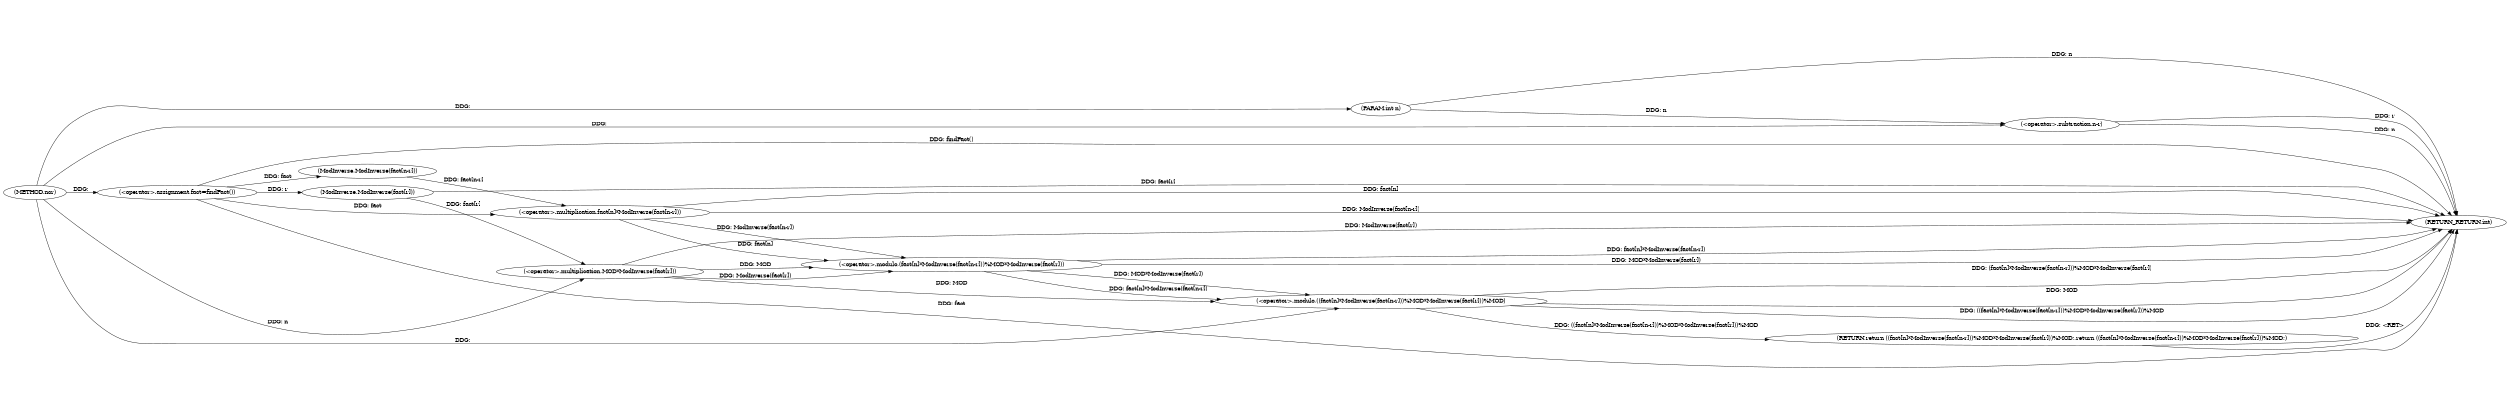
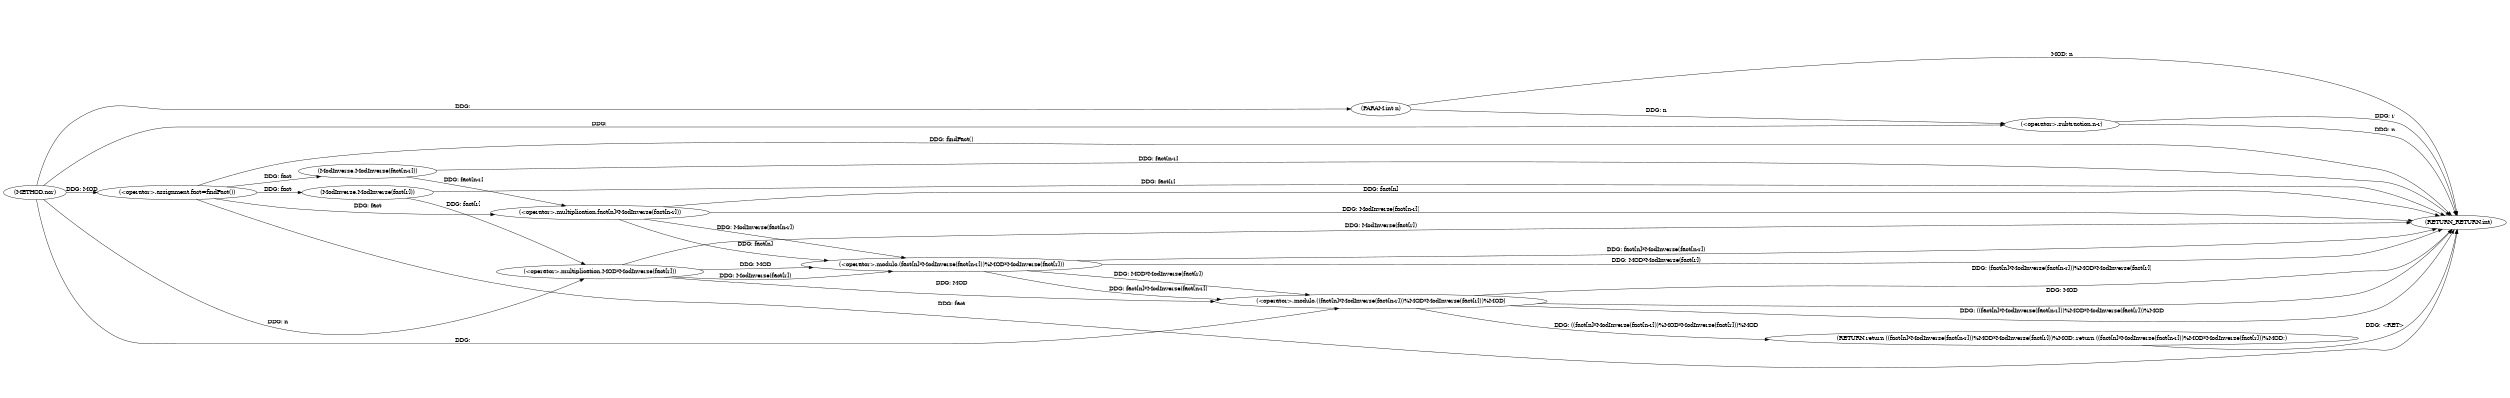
(2062, 55) -> (2062, 55)
none -> (1445, 162)
(82, 190) -> (82, 190)
(278, 190) -> (278, 190)
